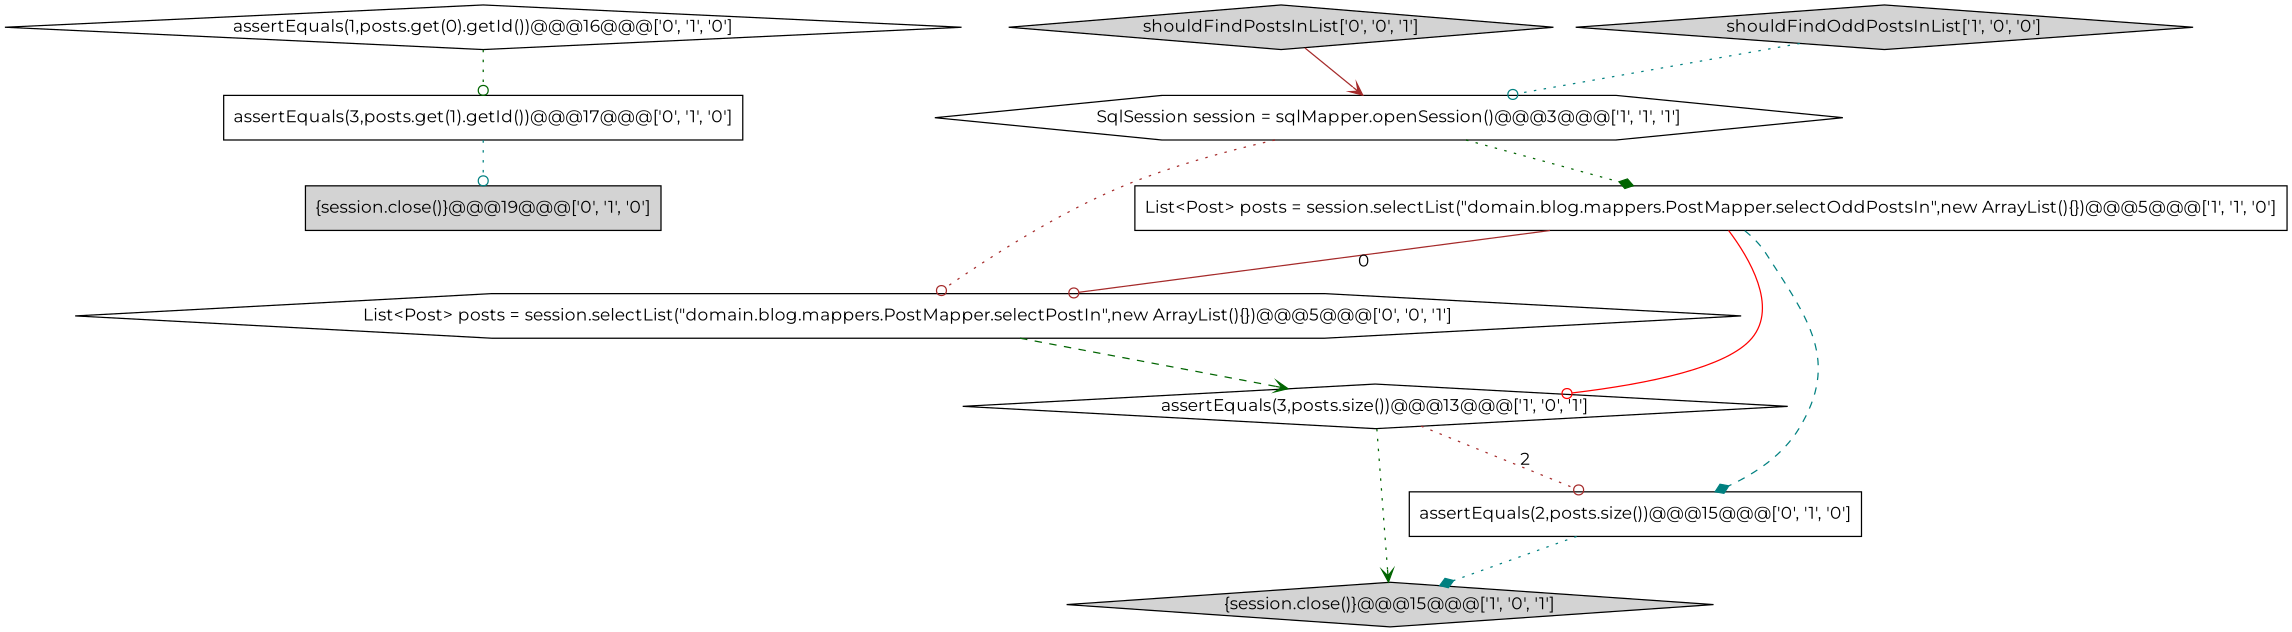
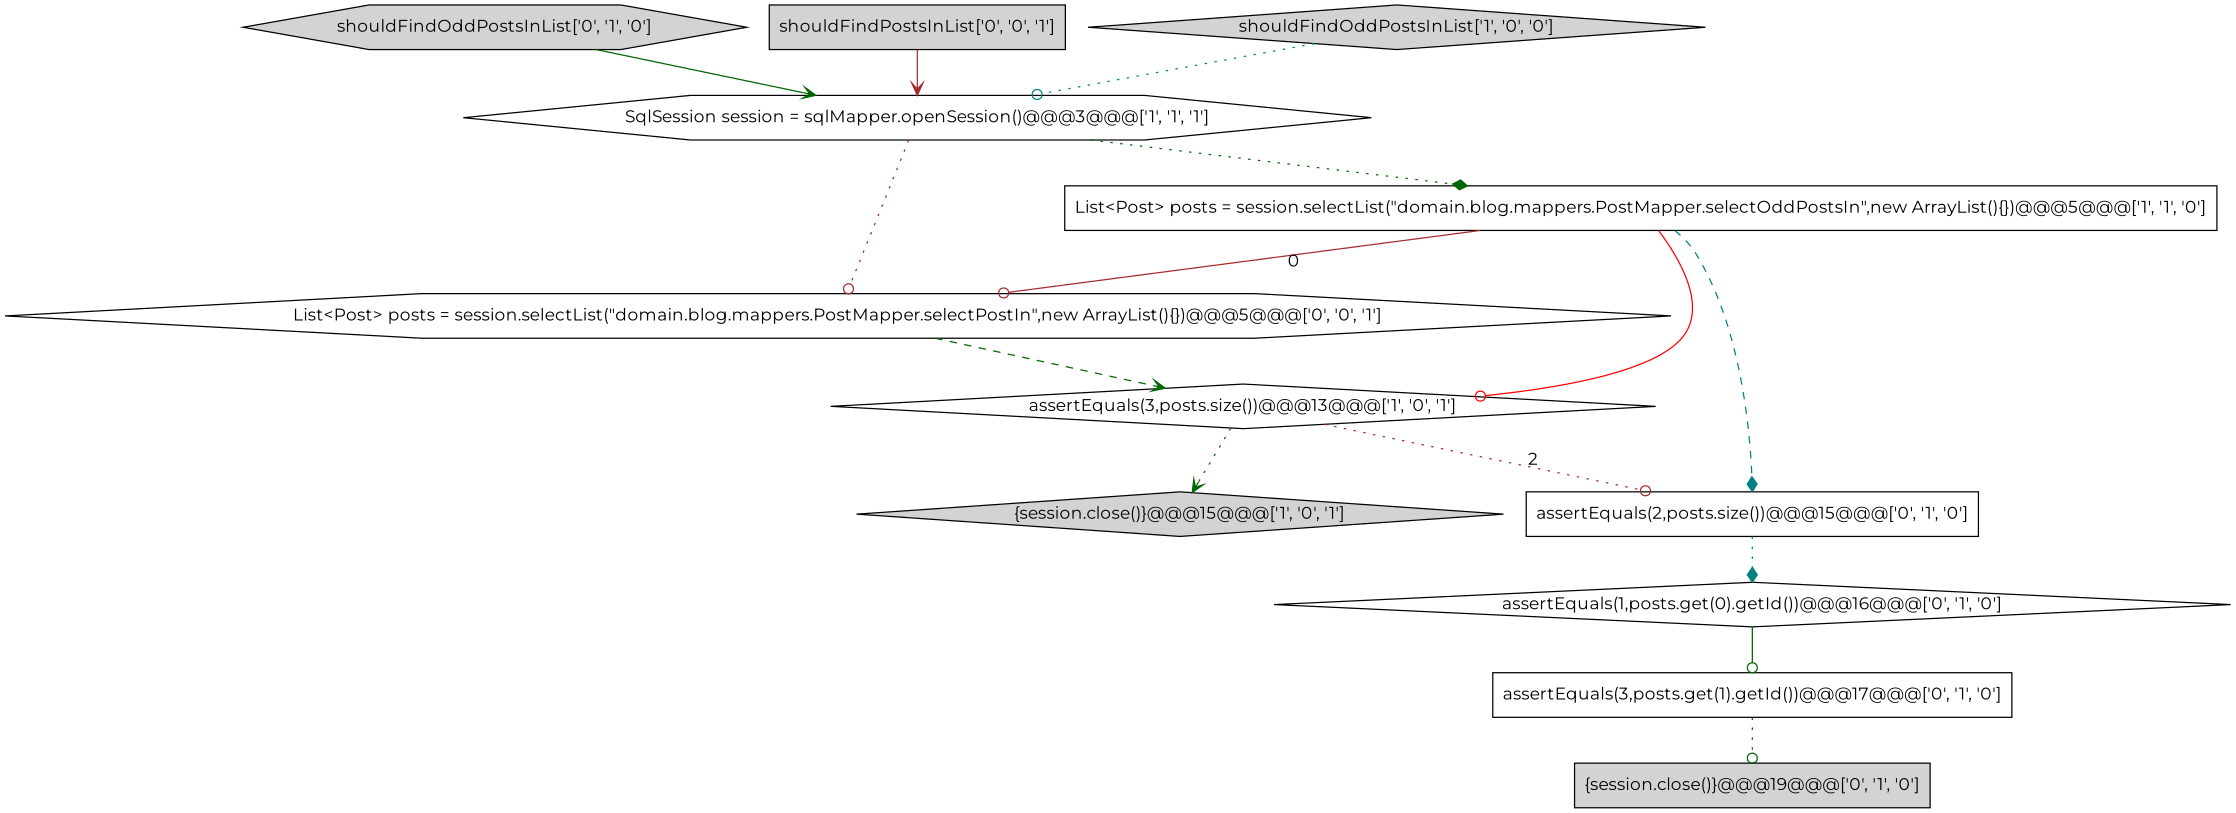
none -> (495, 27)
(1281, 27) -> (917, 27)
(483, 68) -> (1752, 645)
(483, 158) -> (1752, 735)
(1515, 558) -> (1752, 552)
